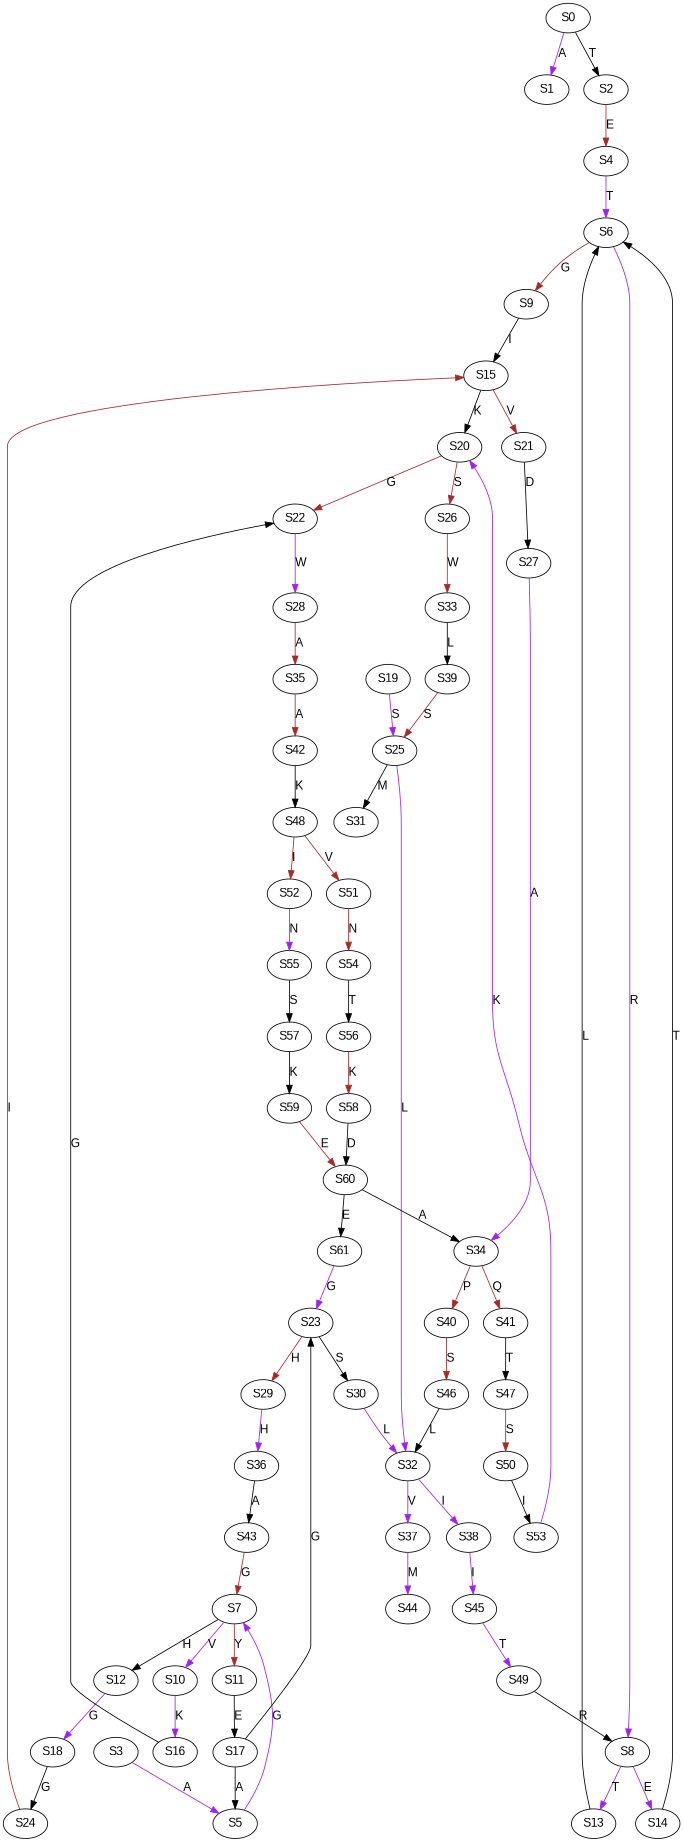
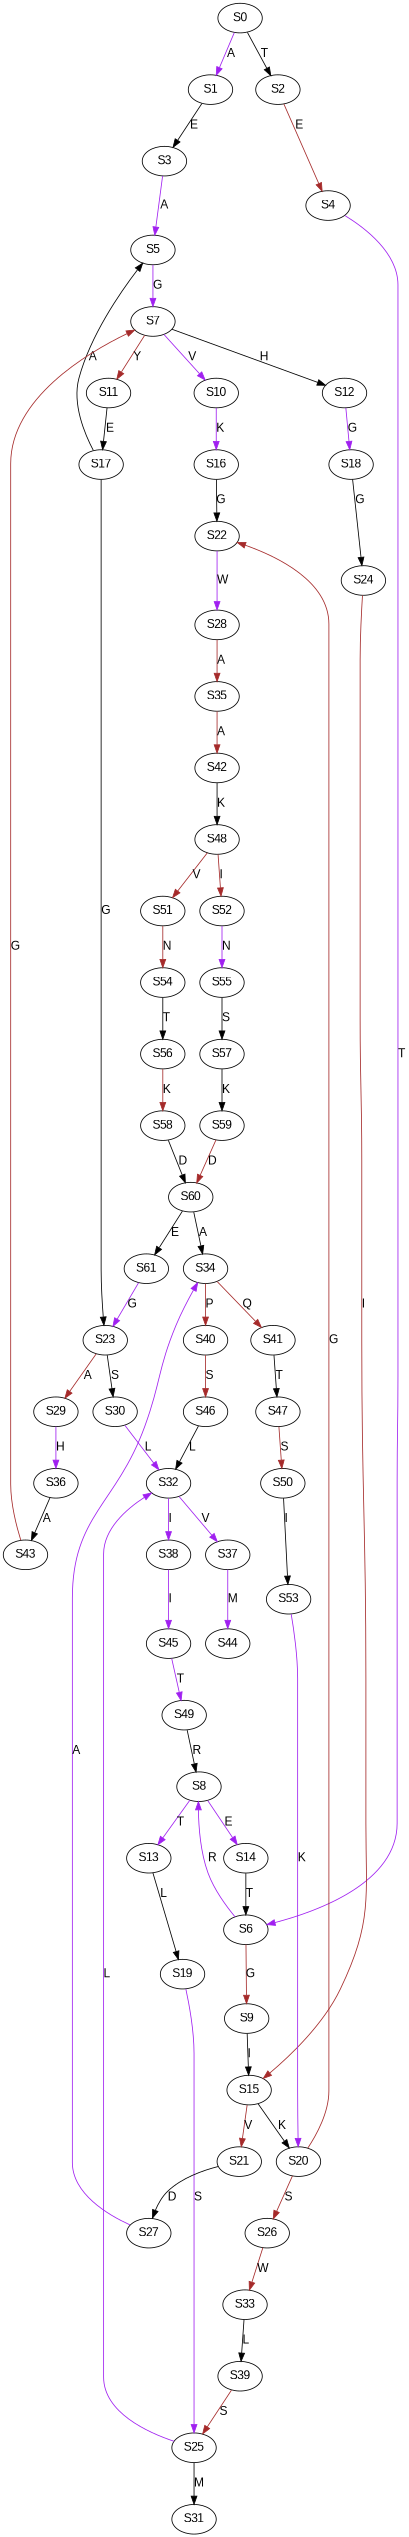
none -> (190, 122)
(582, 1031) -> (165, 1912)
(325, 1144) -> (212, 1161)
(295, 1359) -> (88, 1376)
